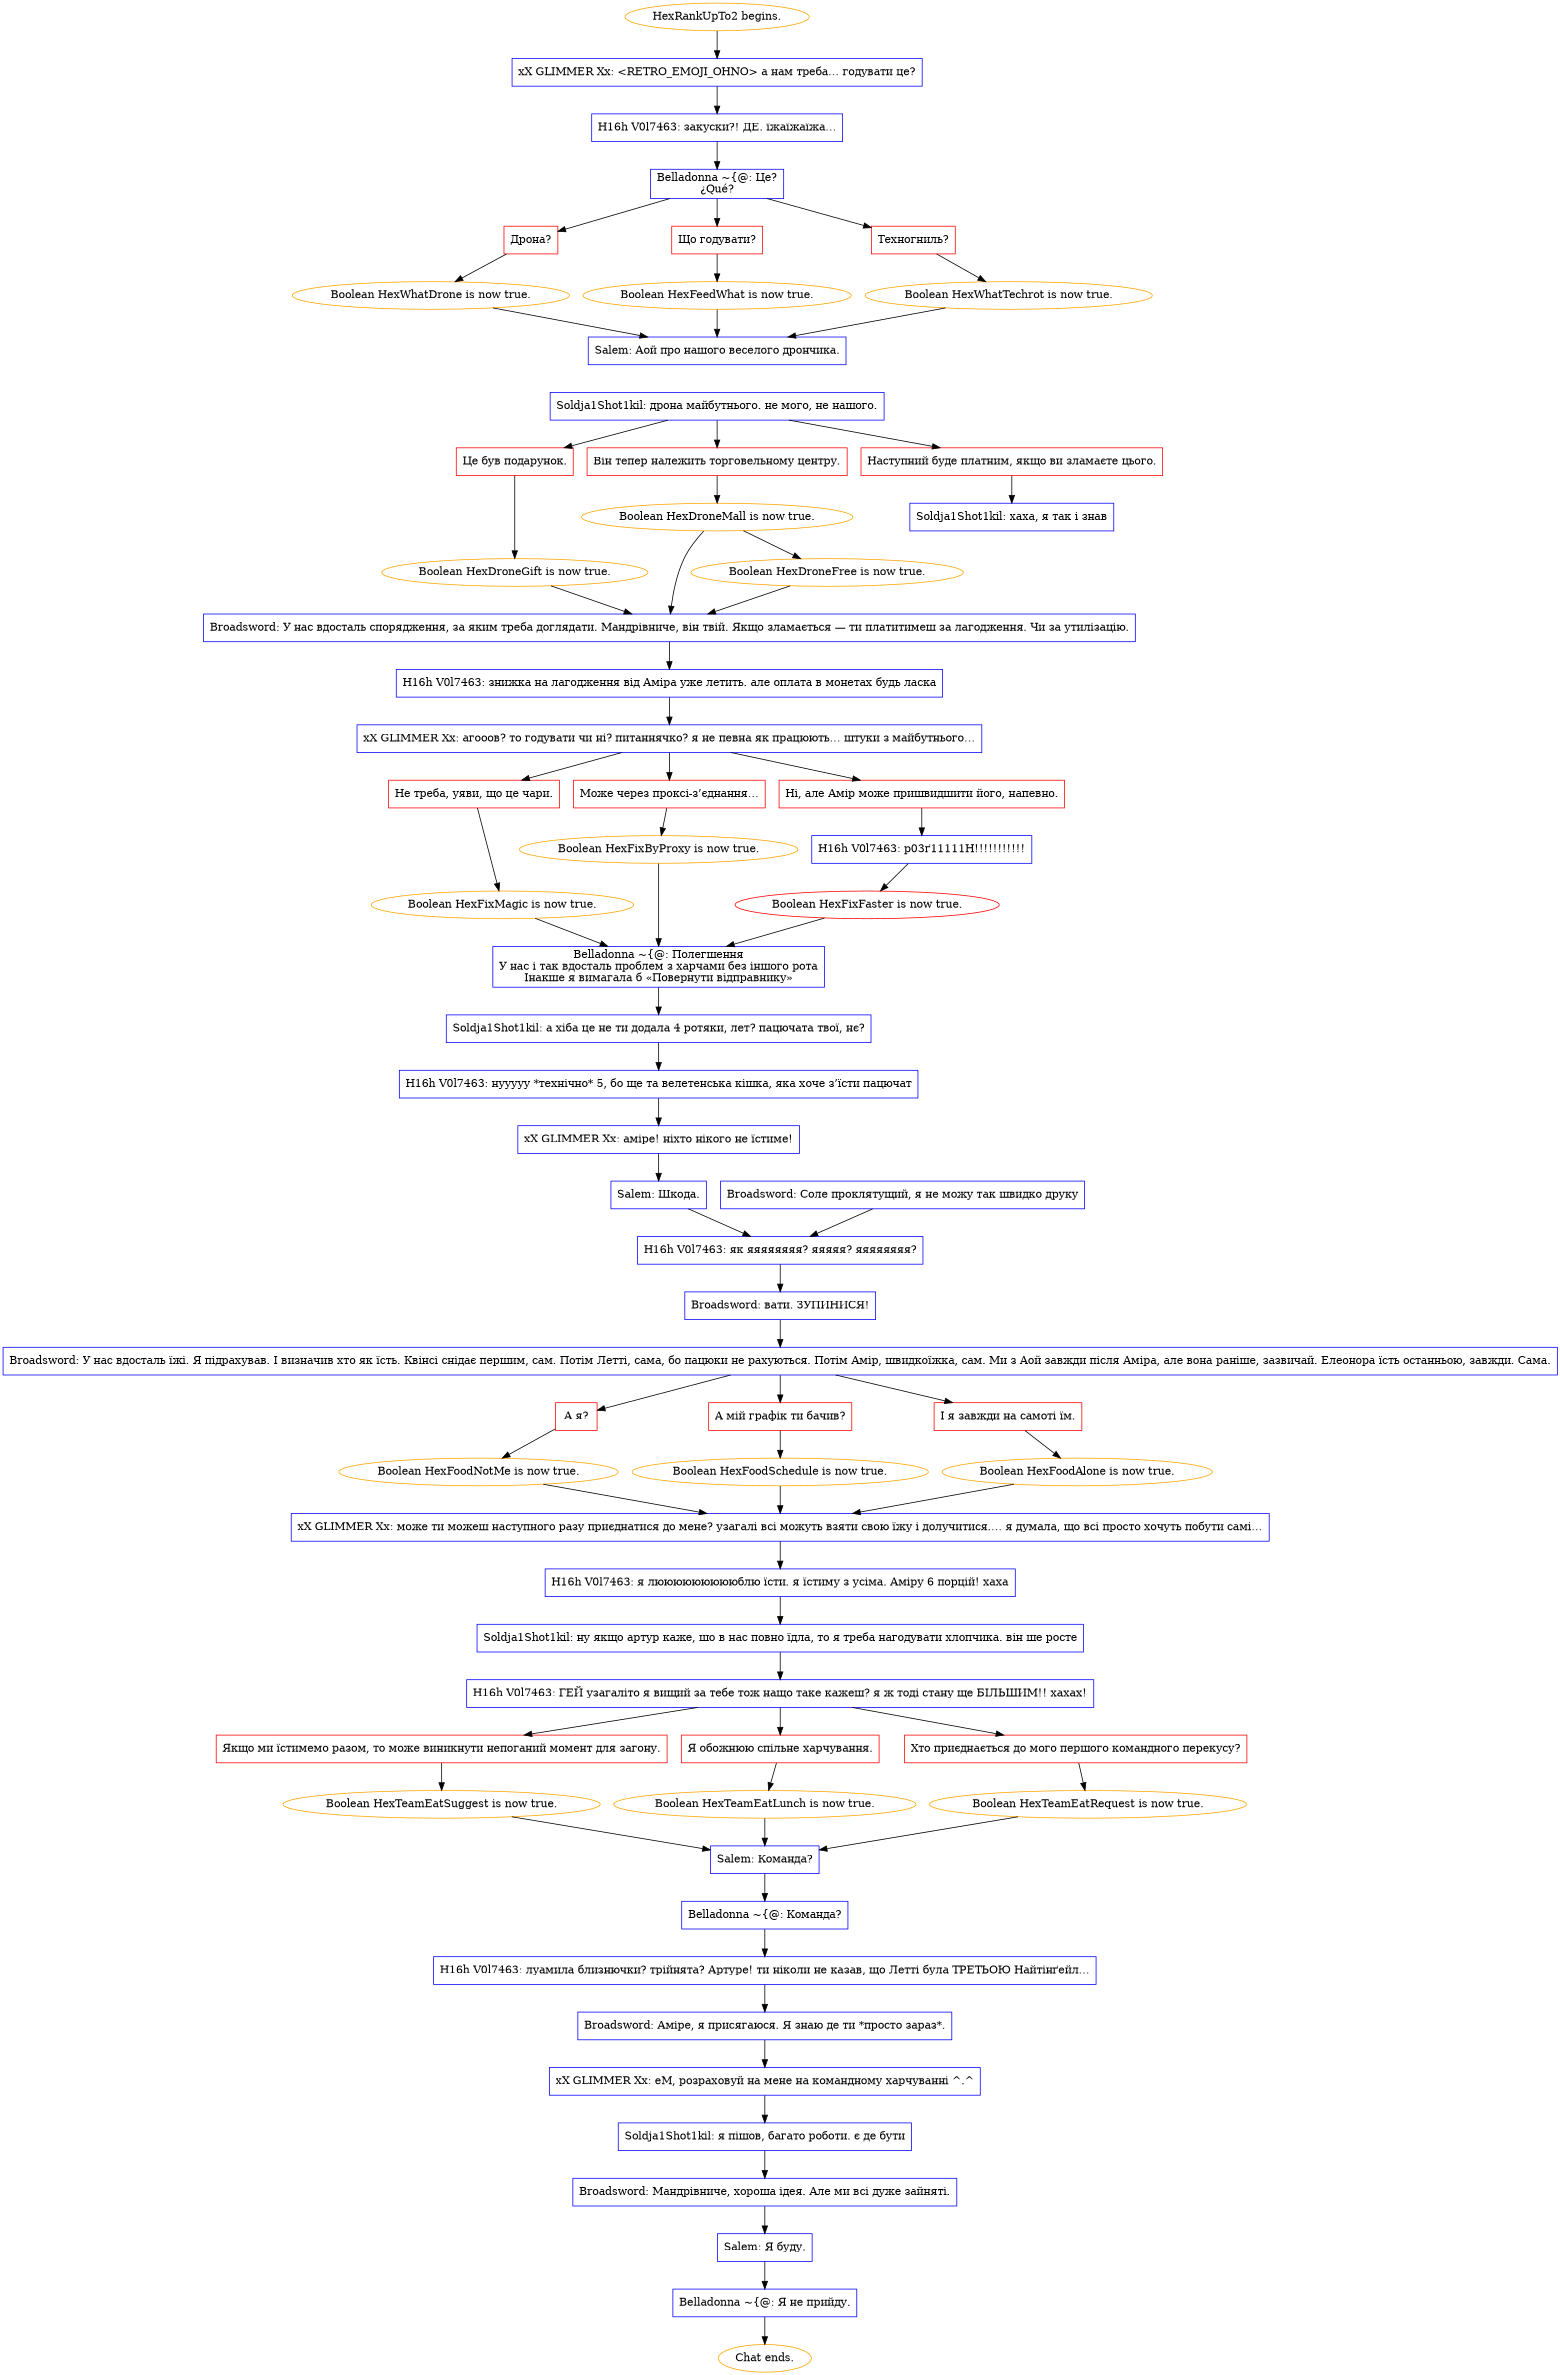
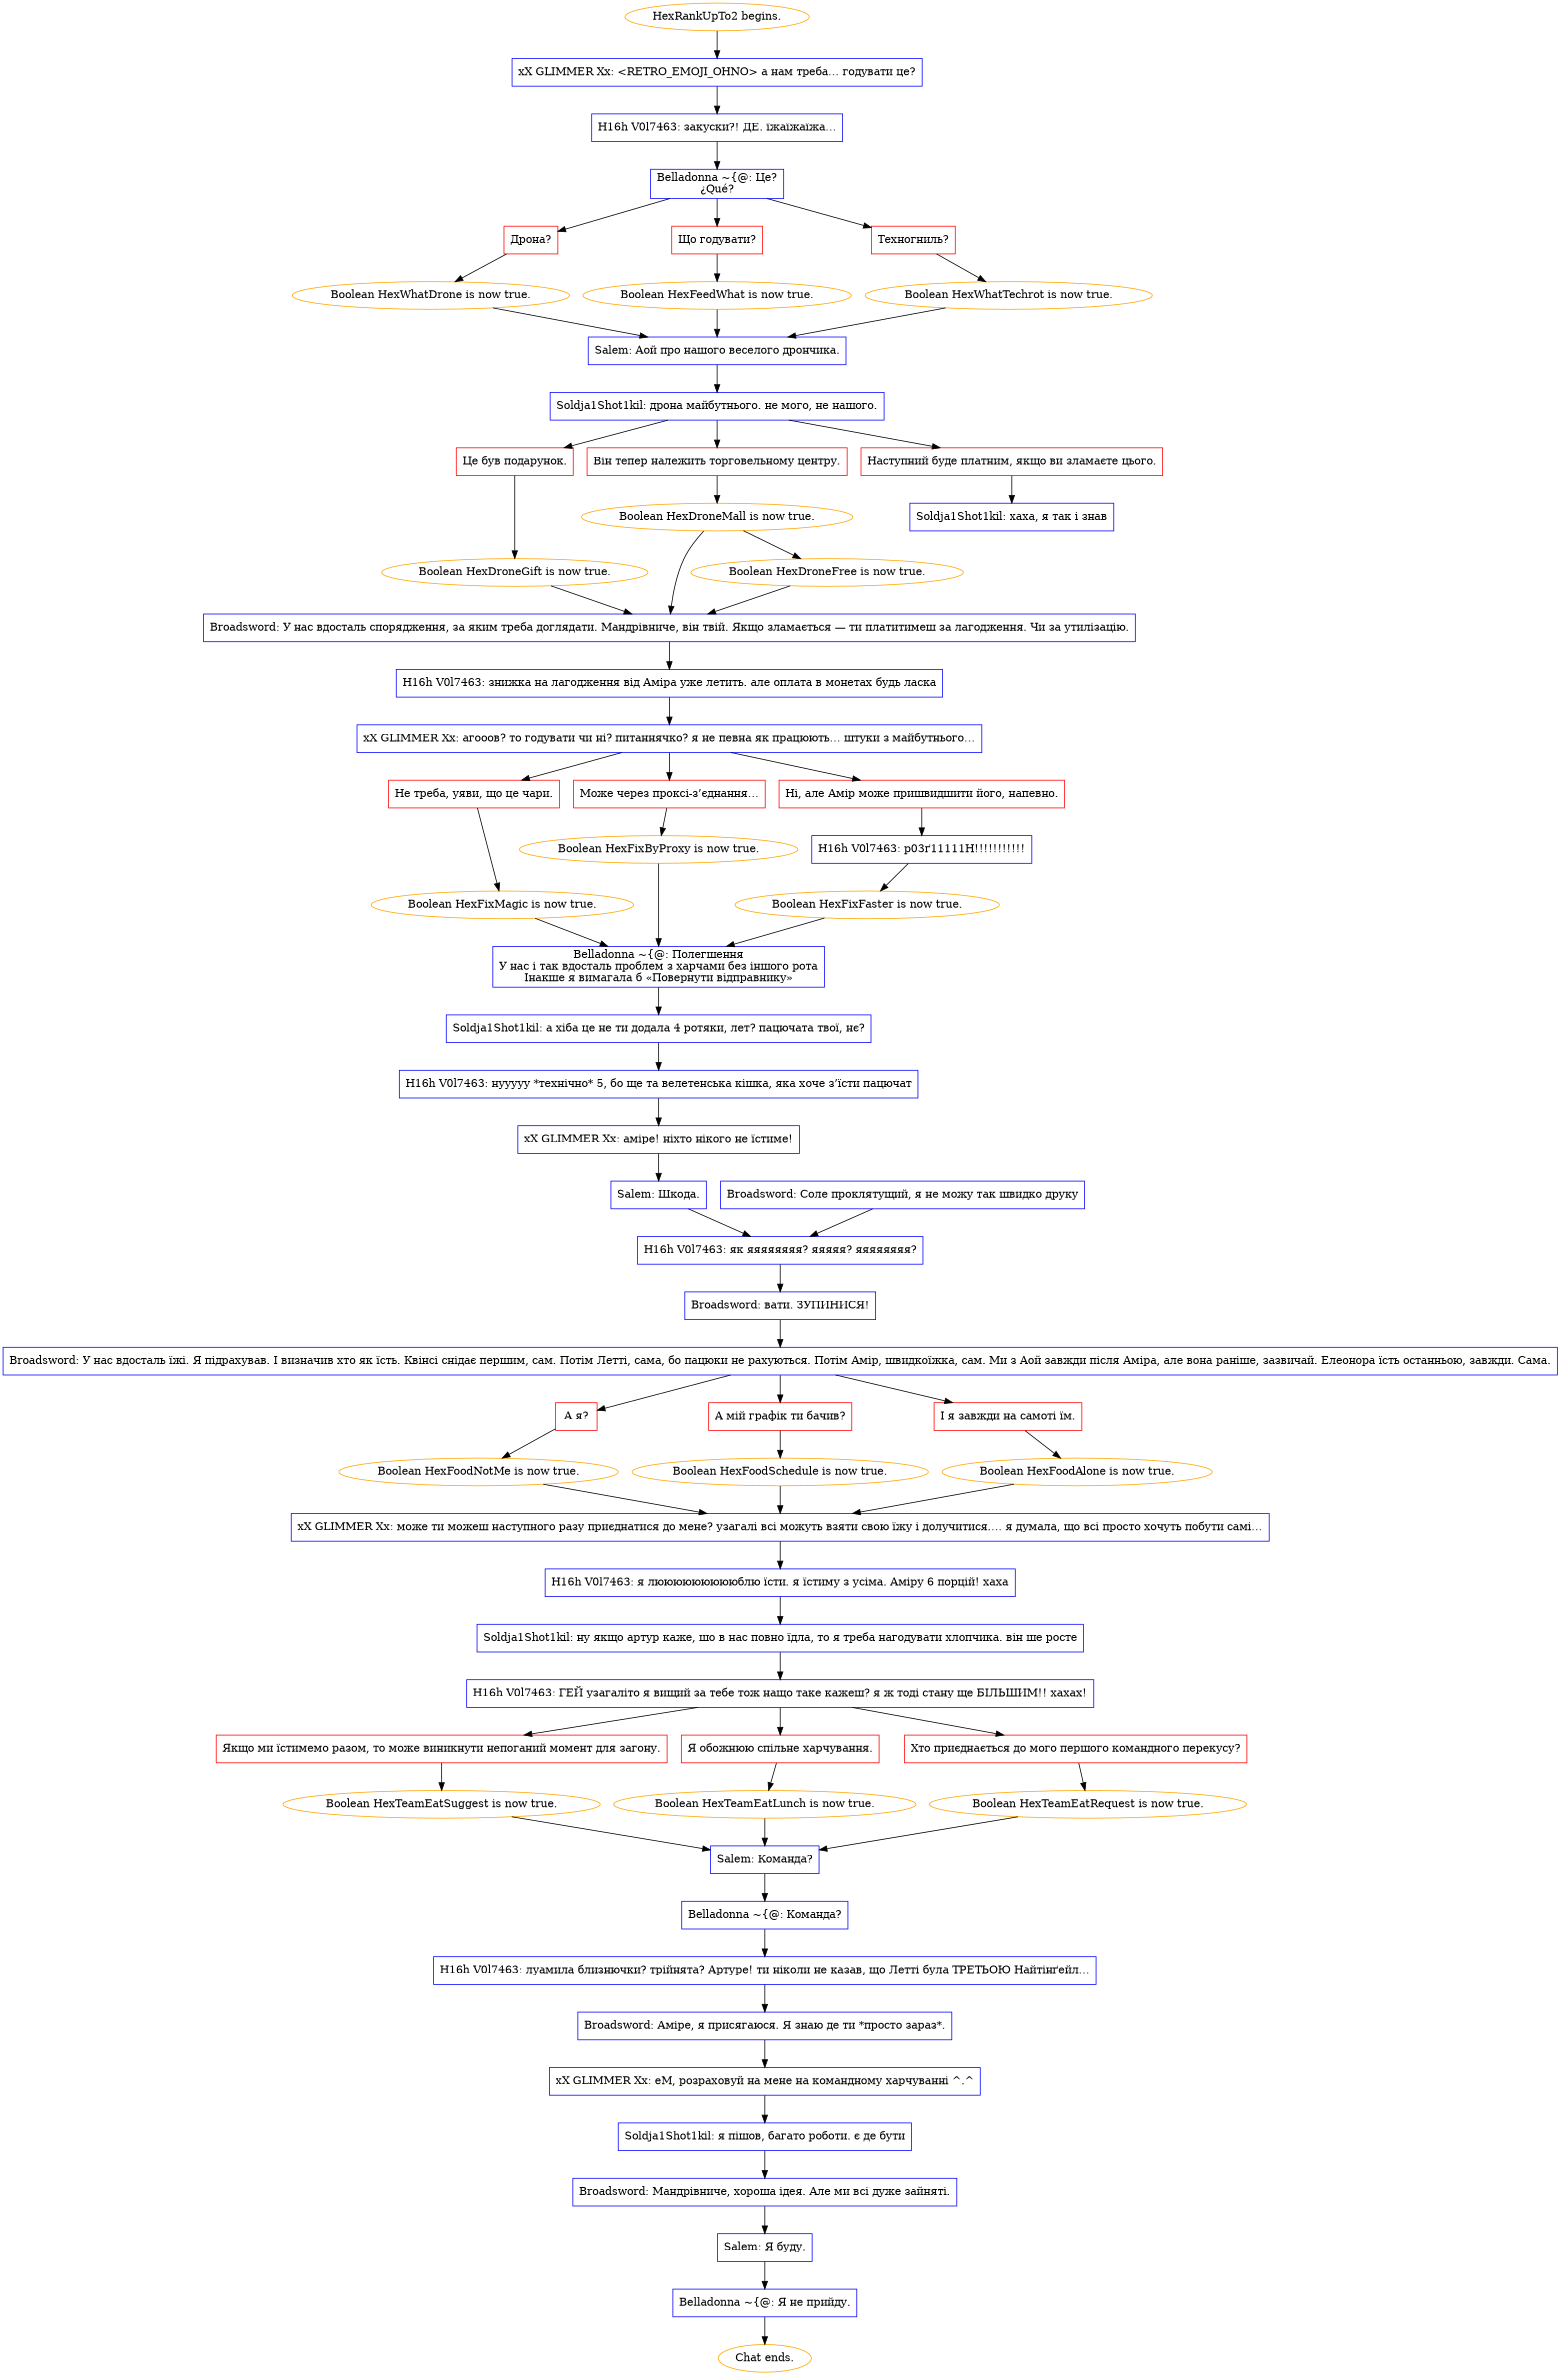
none -> (717, 375)
(867, 905) -> (867, 905)
